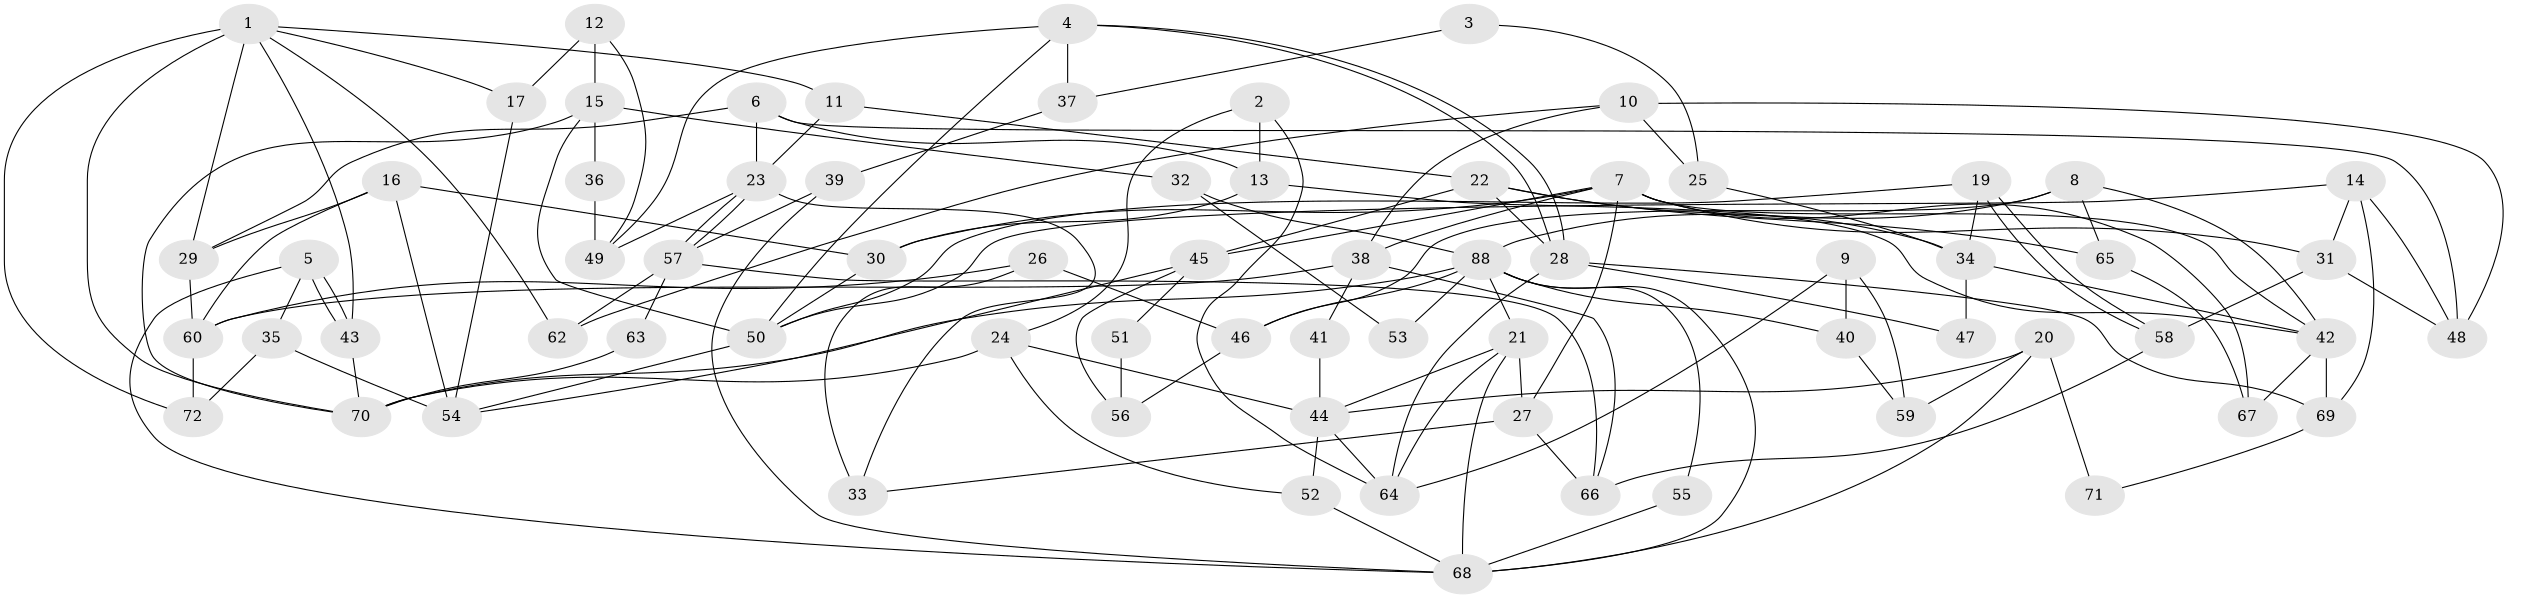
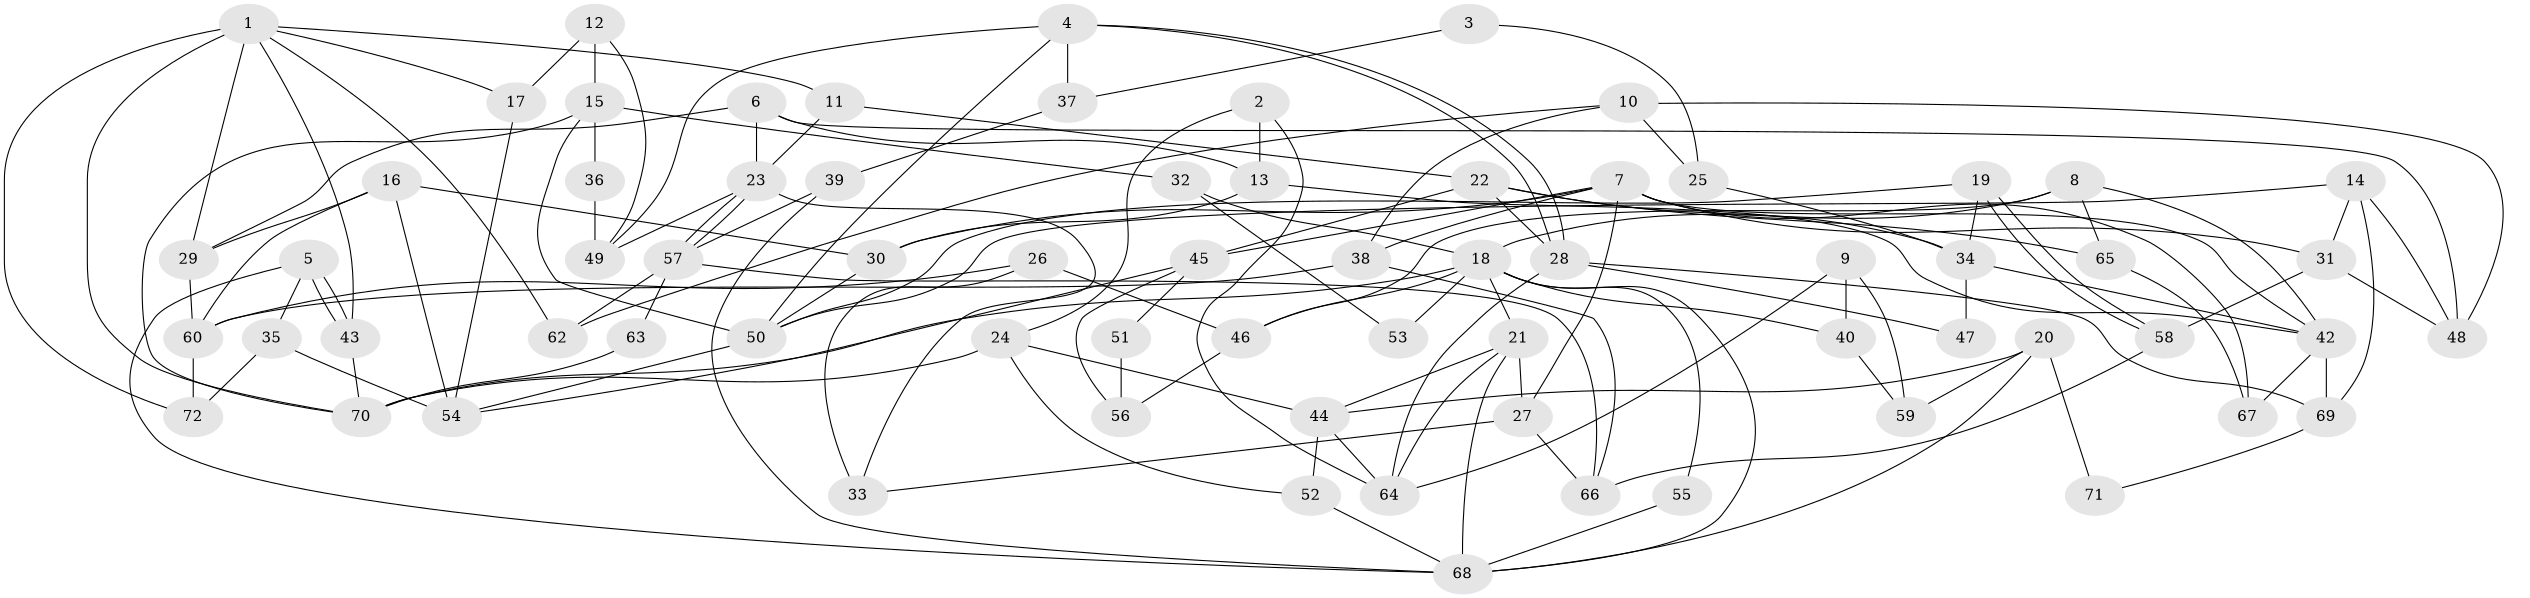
(1481, 260) -> (1481, 260)
(1320, 338) -> none
